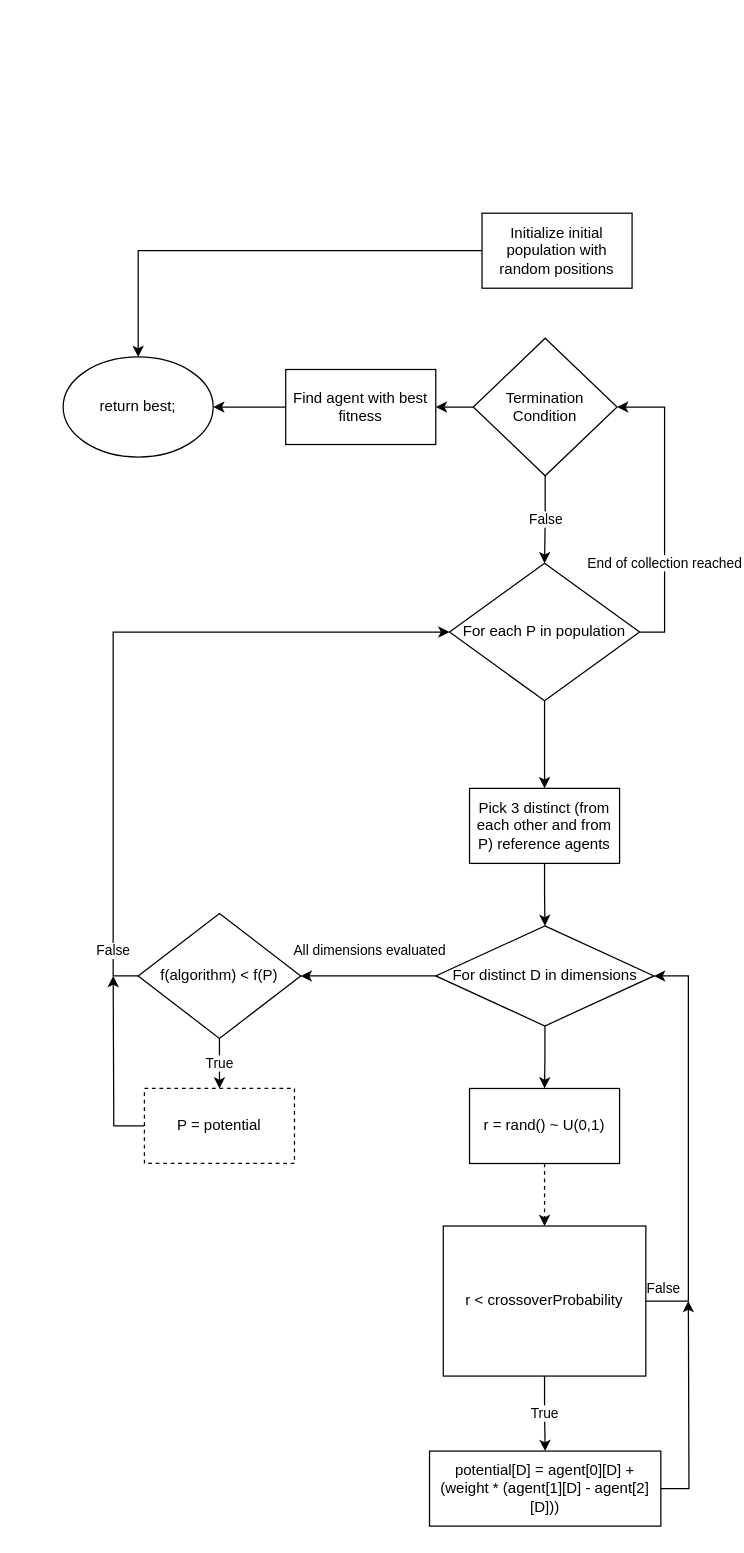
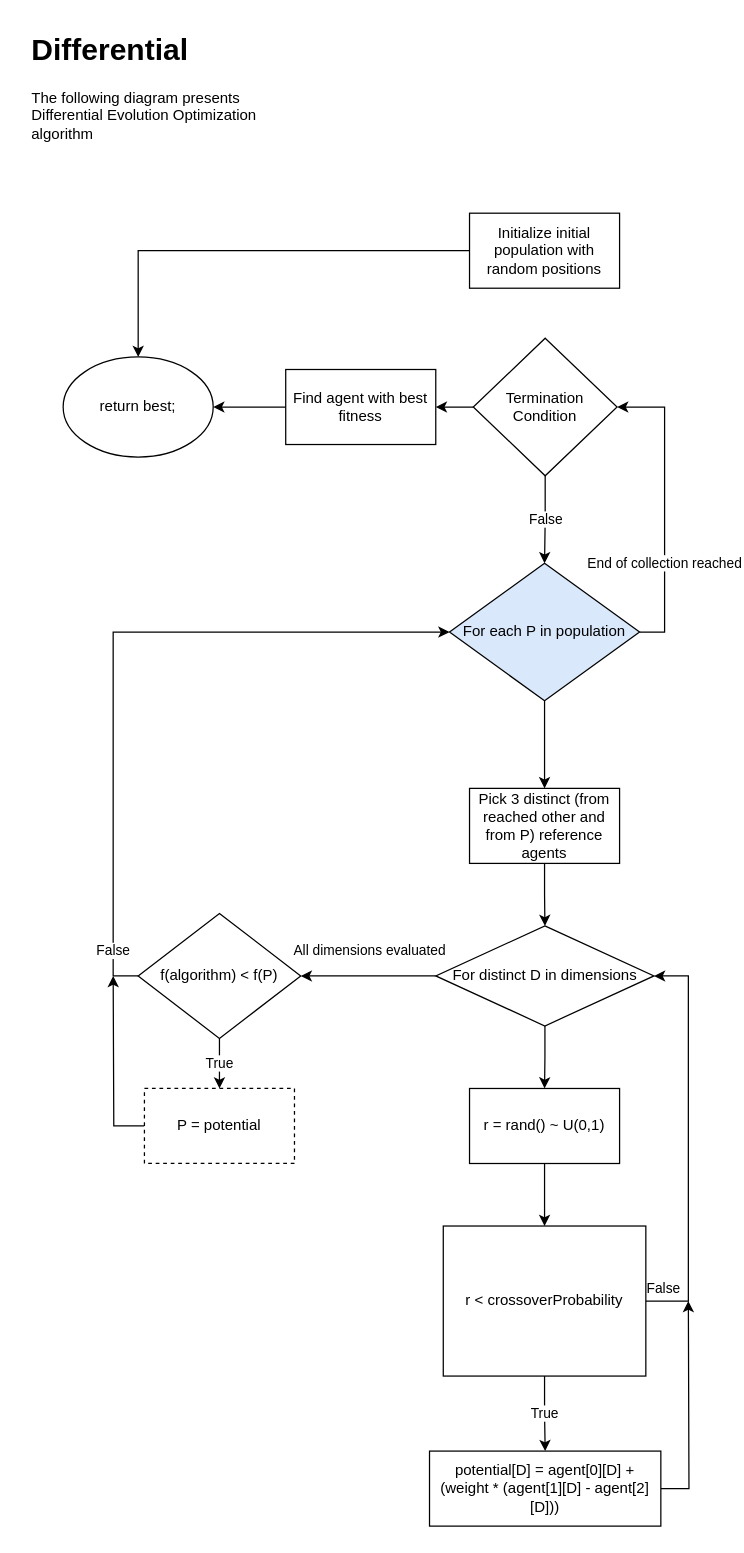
none -> (144, 101)
(557, 251) -> (544, 251)
(544, 632) -> (544, 632)
(544, 826) -> (544, 826)
(544, 1190) -> (544, 1190)
